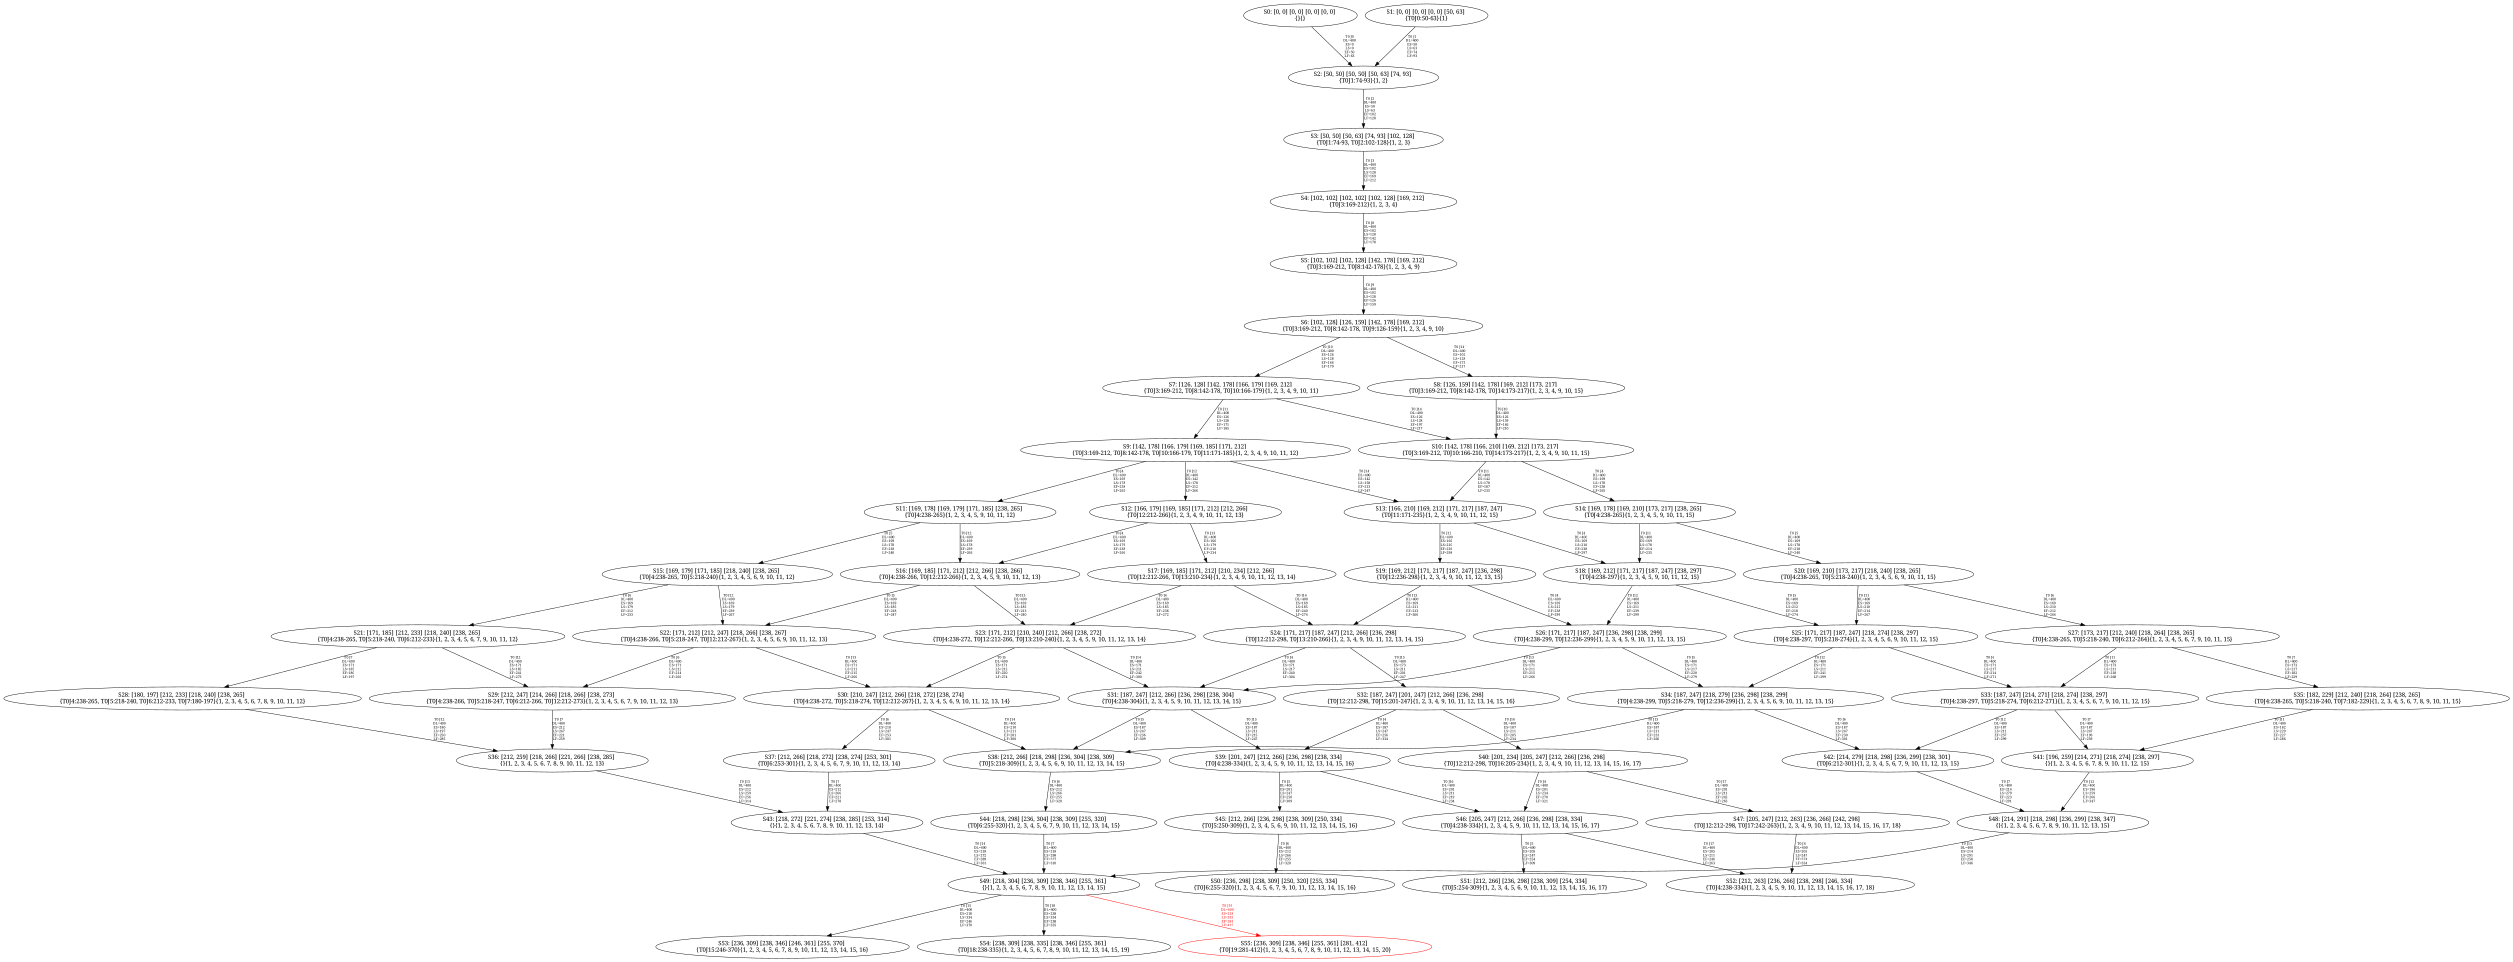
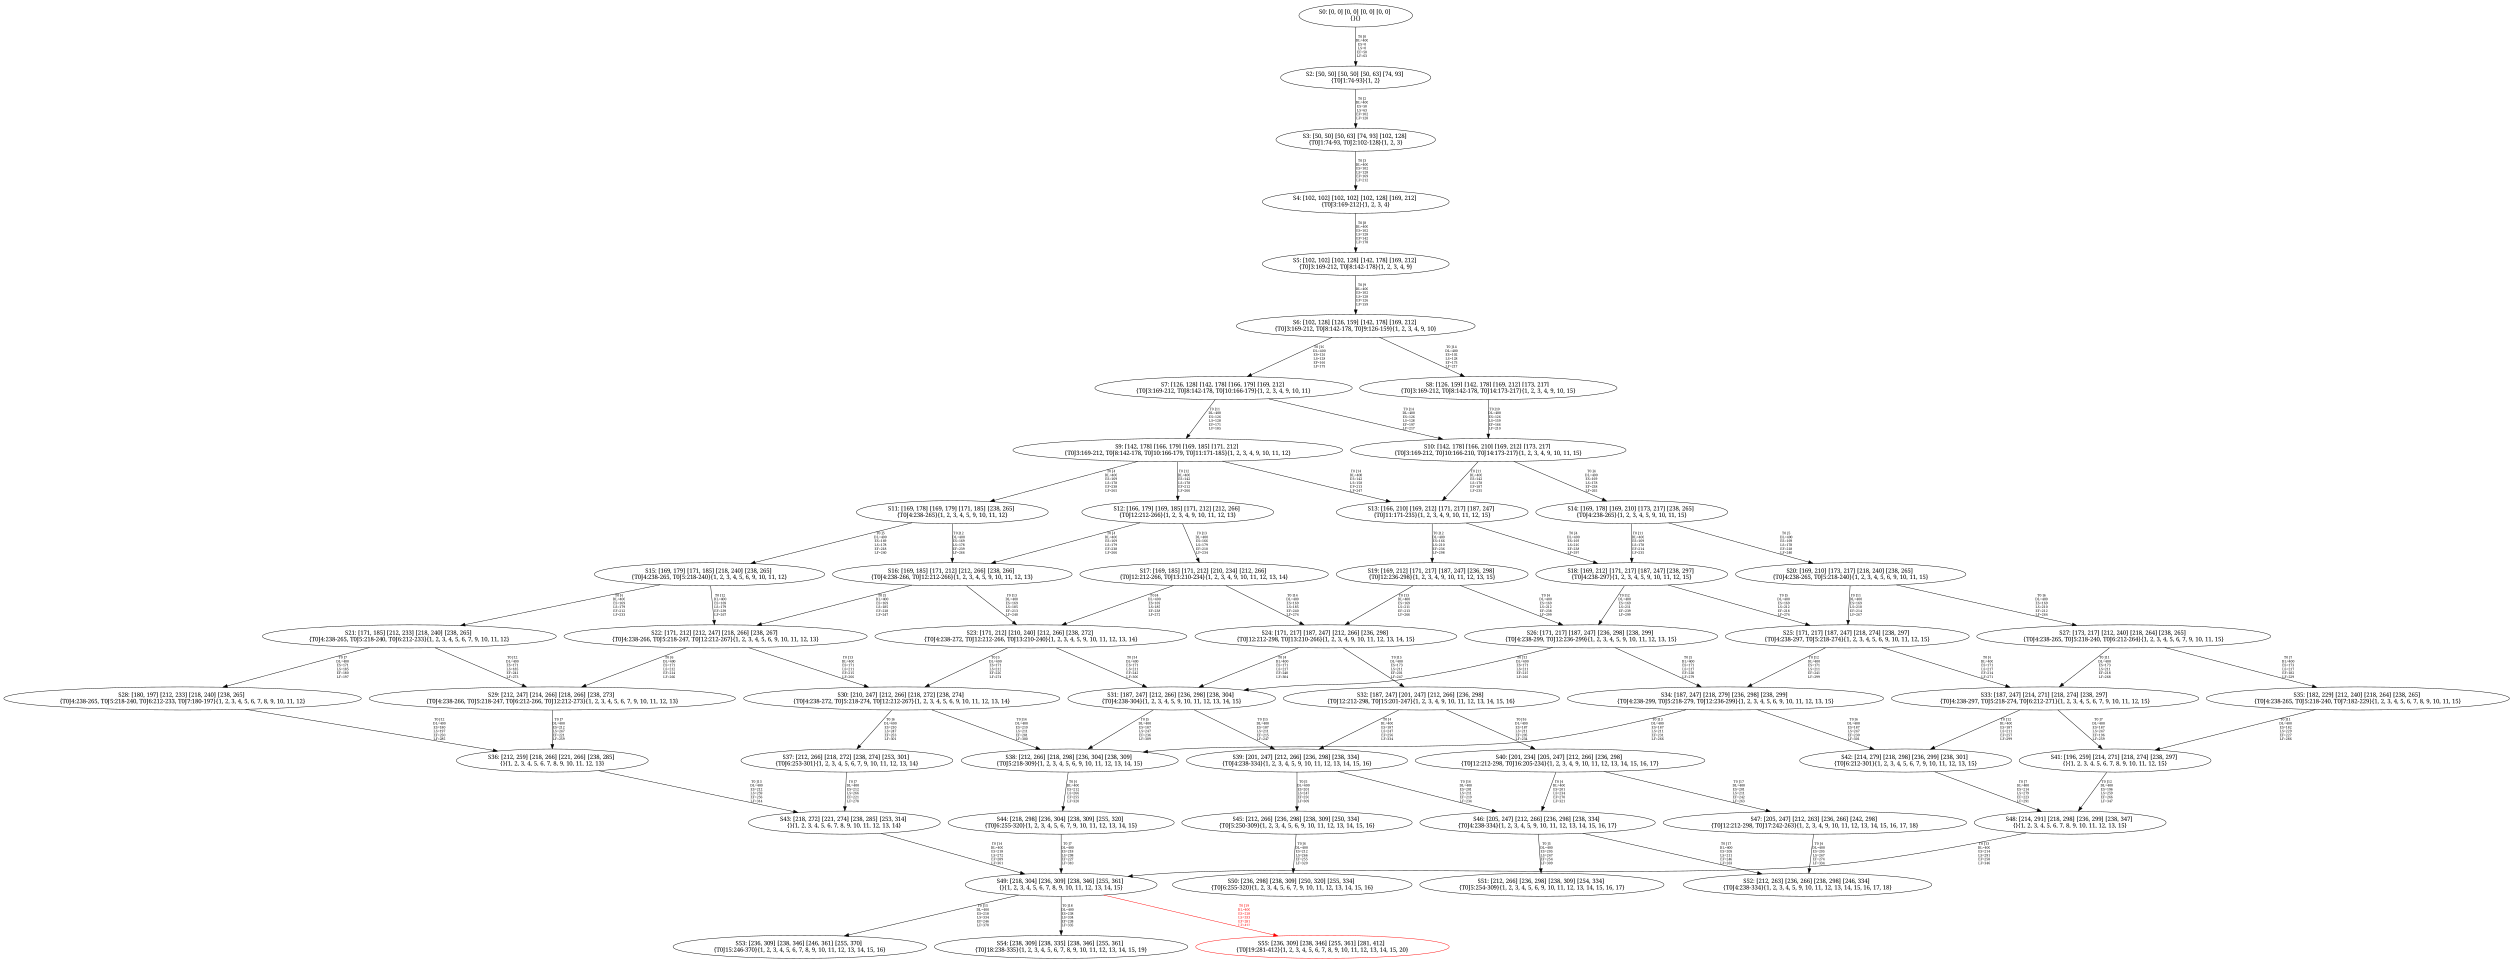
(1427, 15) -> none
